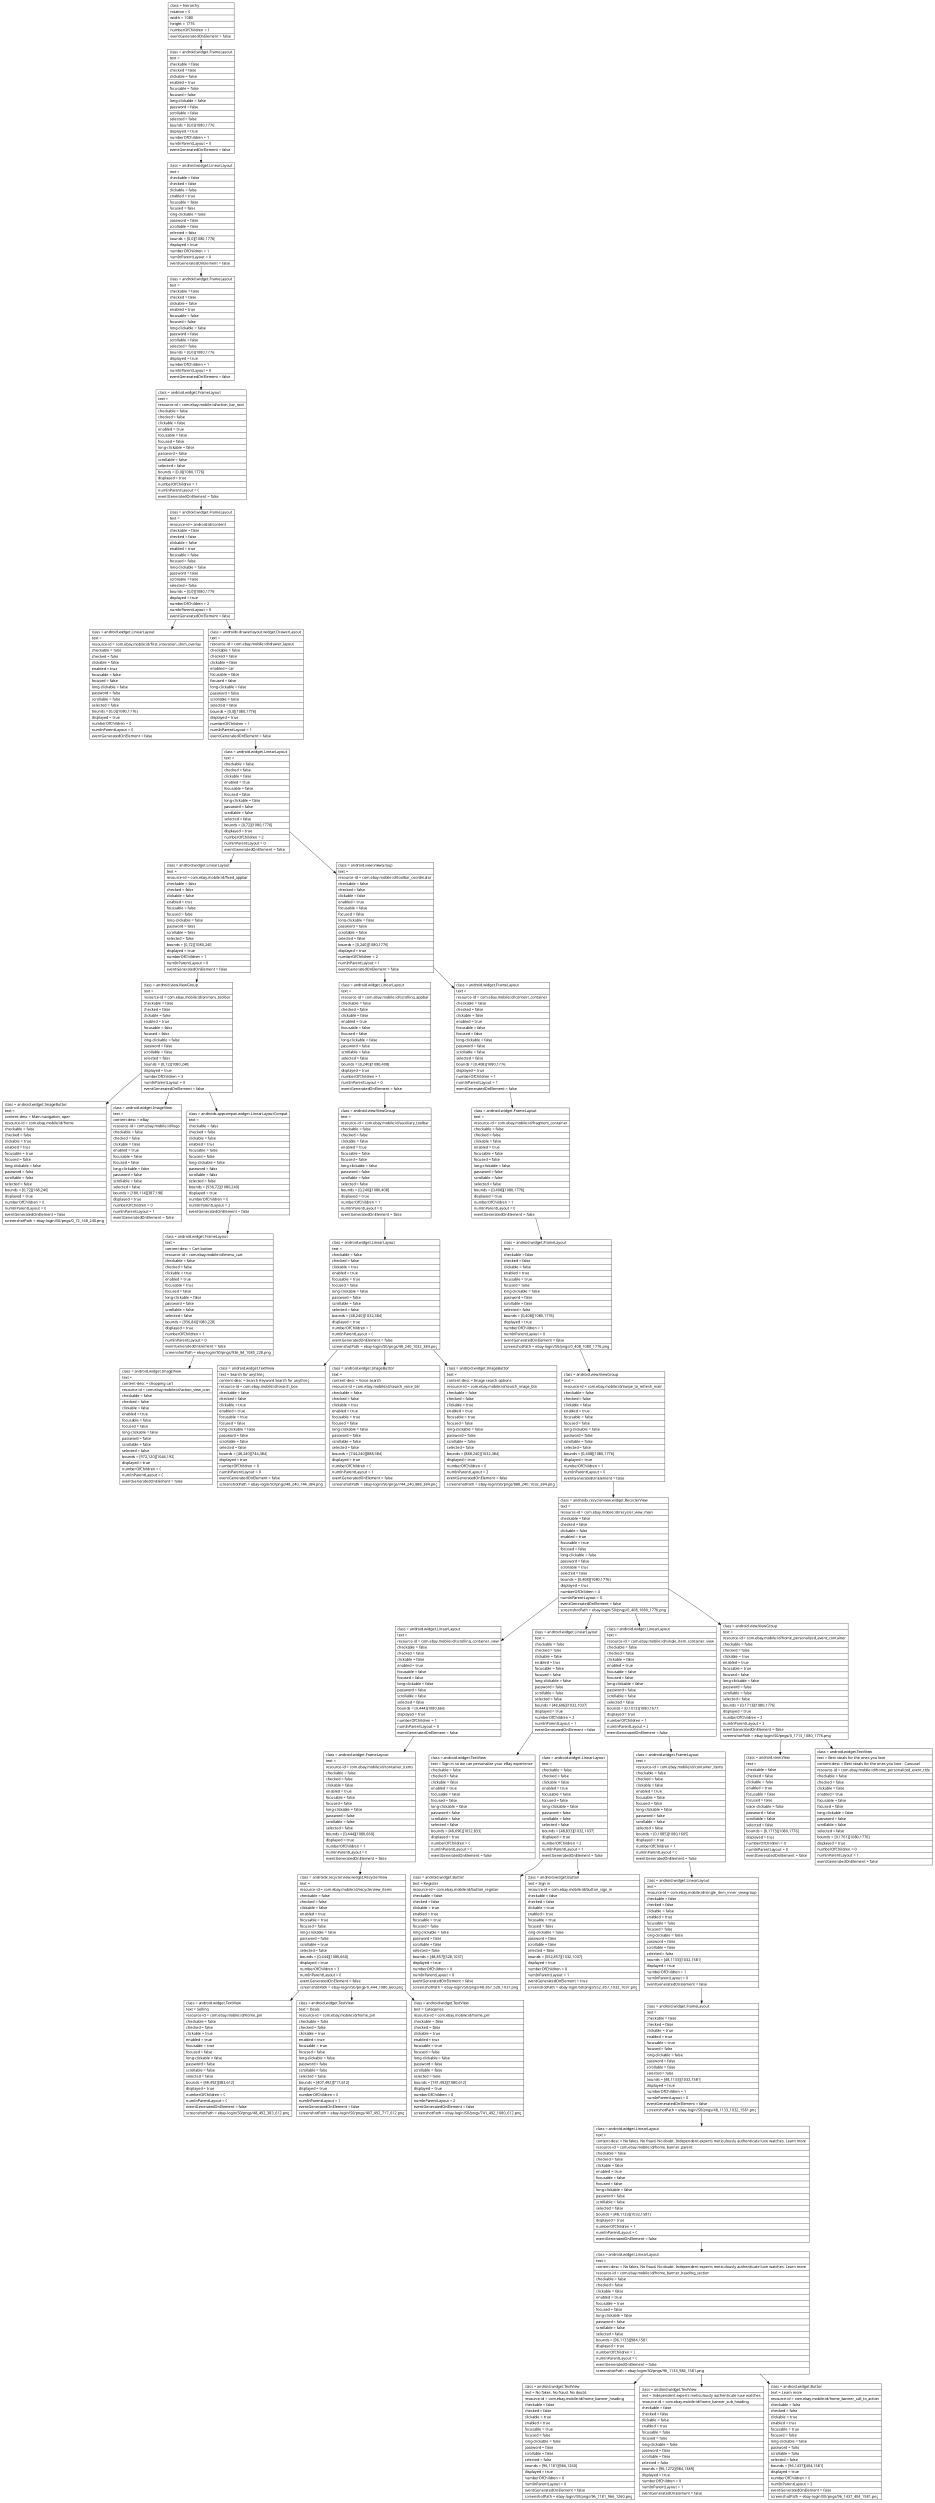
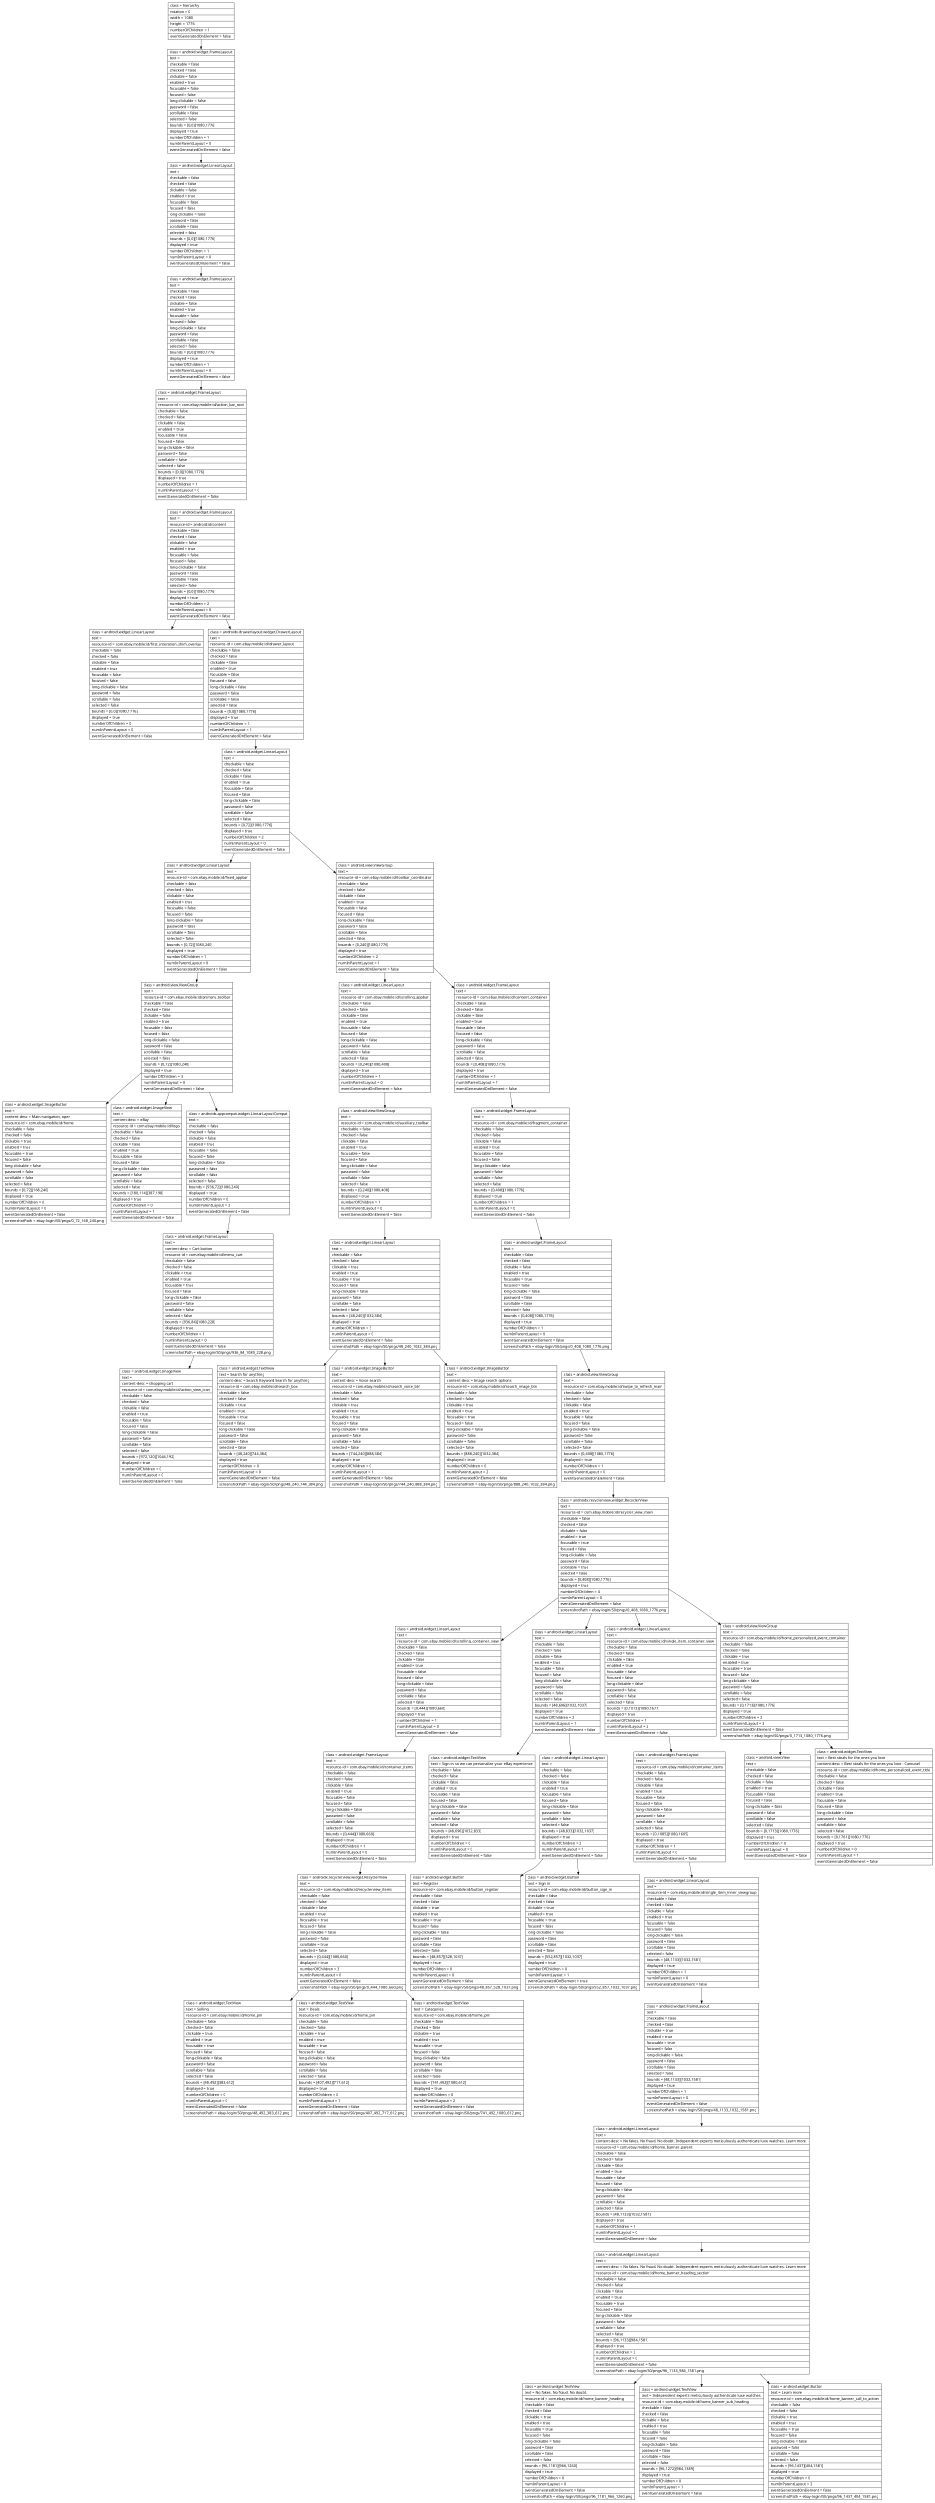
(223, 669) -> (223, 669)
(765, 1807) -> (765, 1807)
